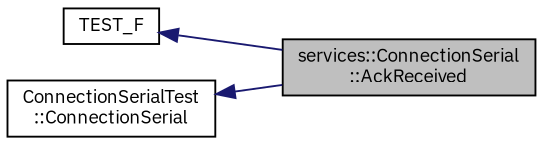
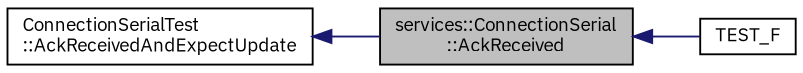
(230, 43) -> (676, 37)
(111, 109) -> (160, 37)
